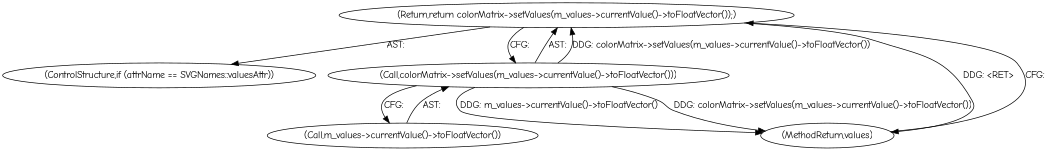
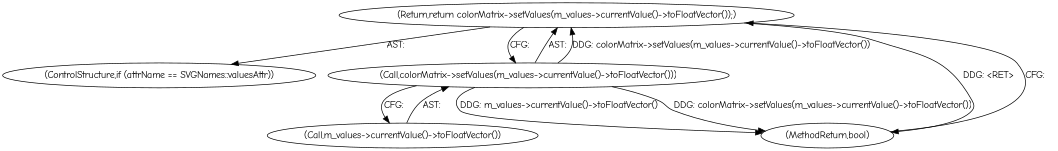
(827, 136) -> (827, 136)
